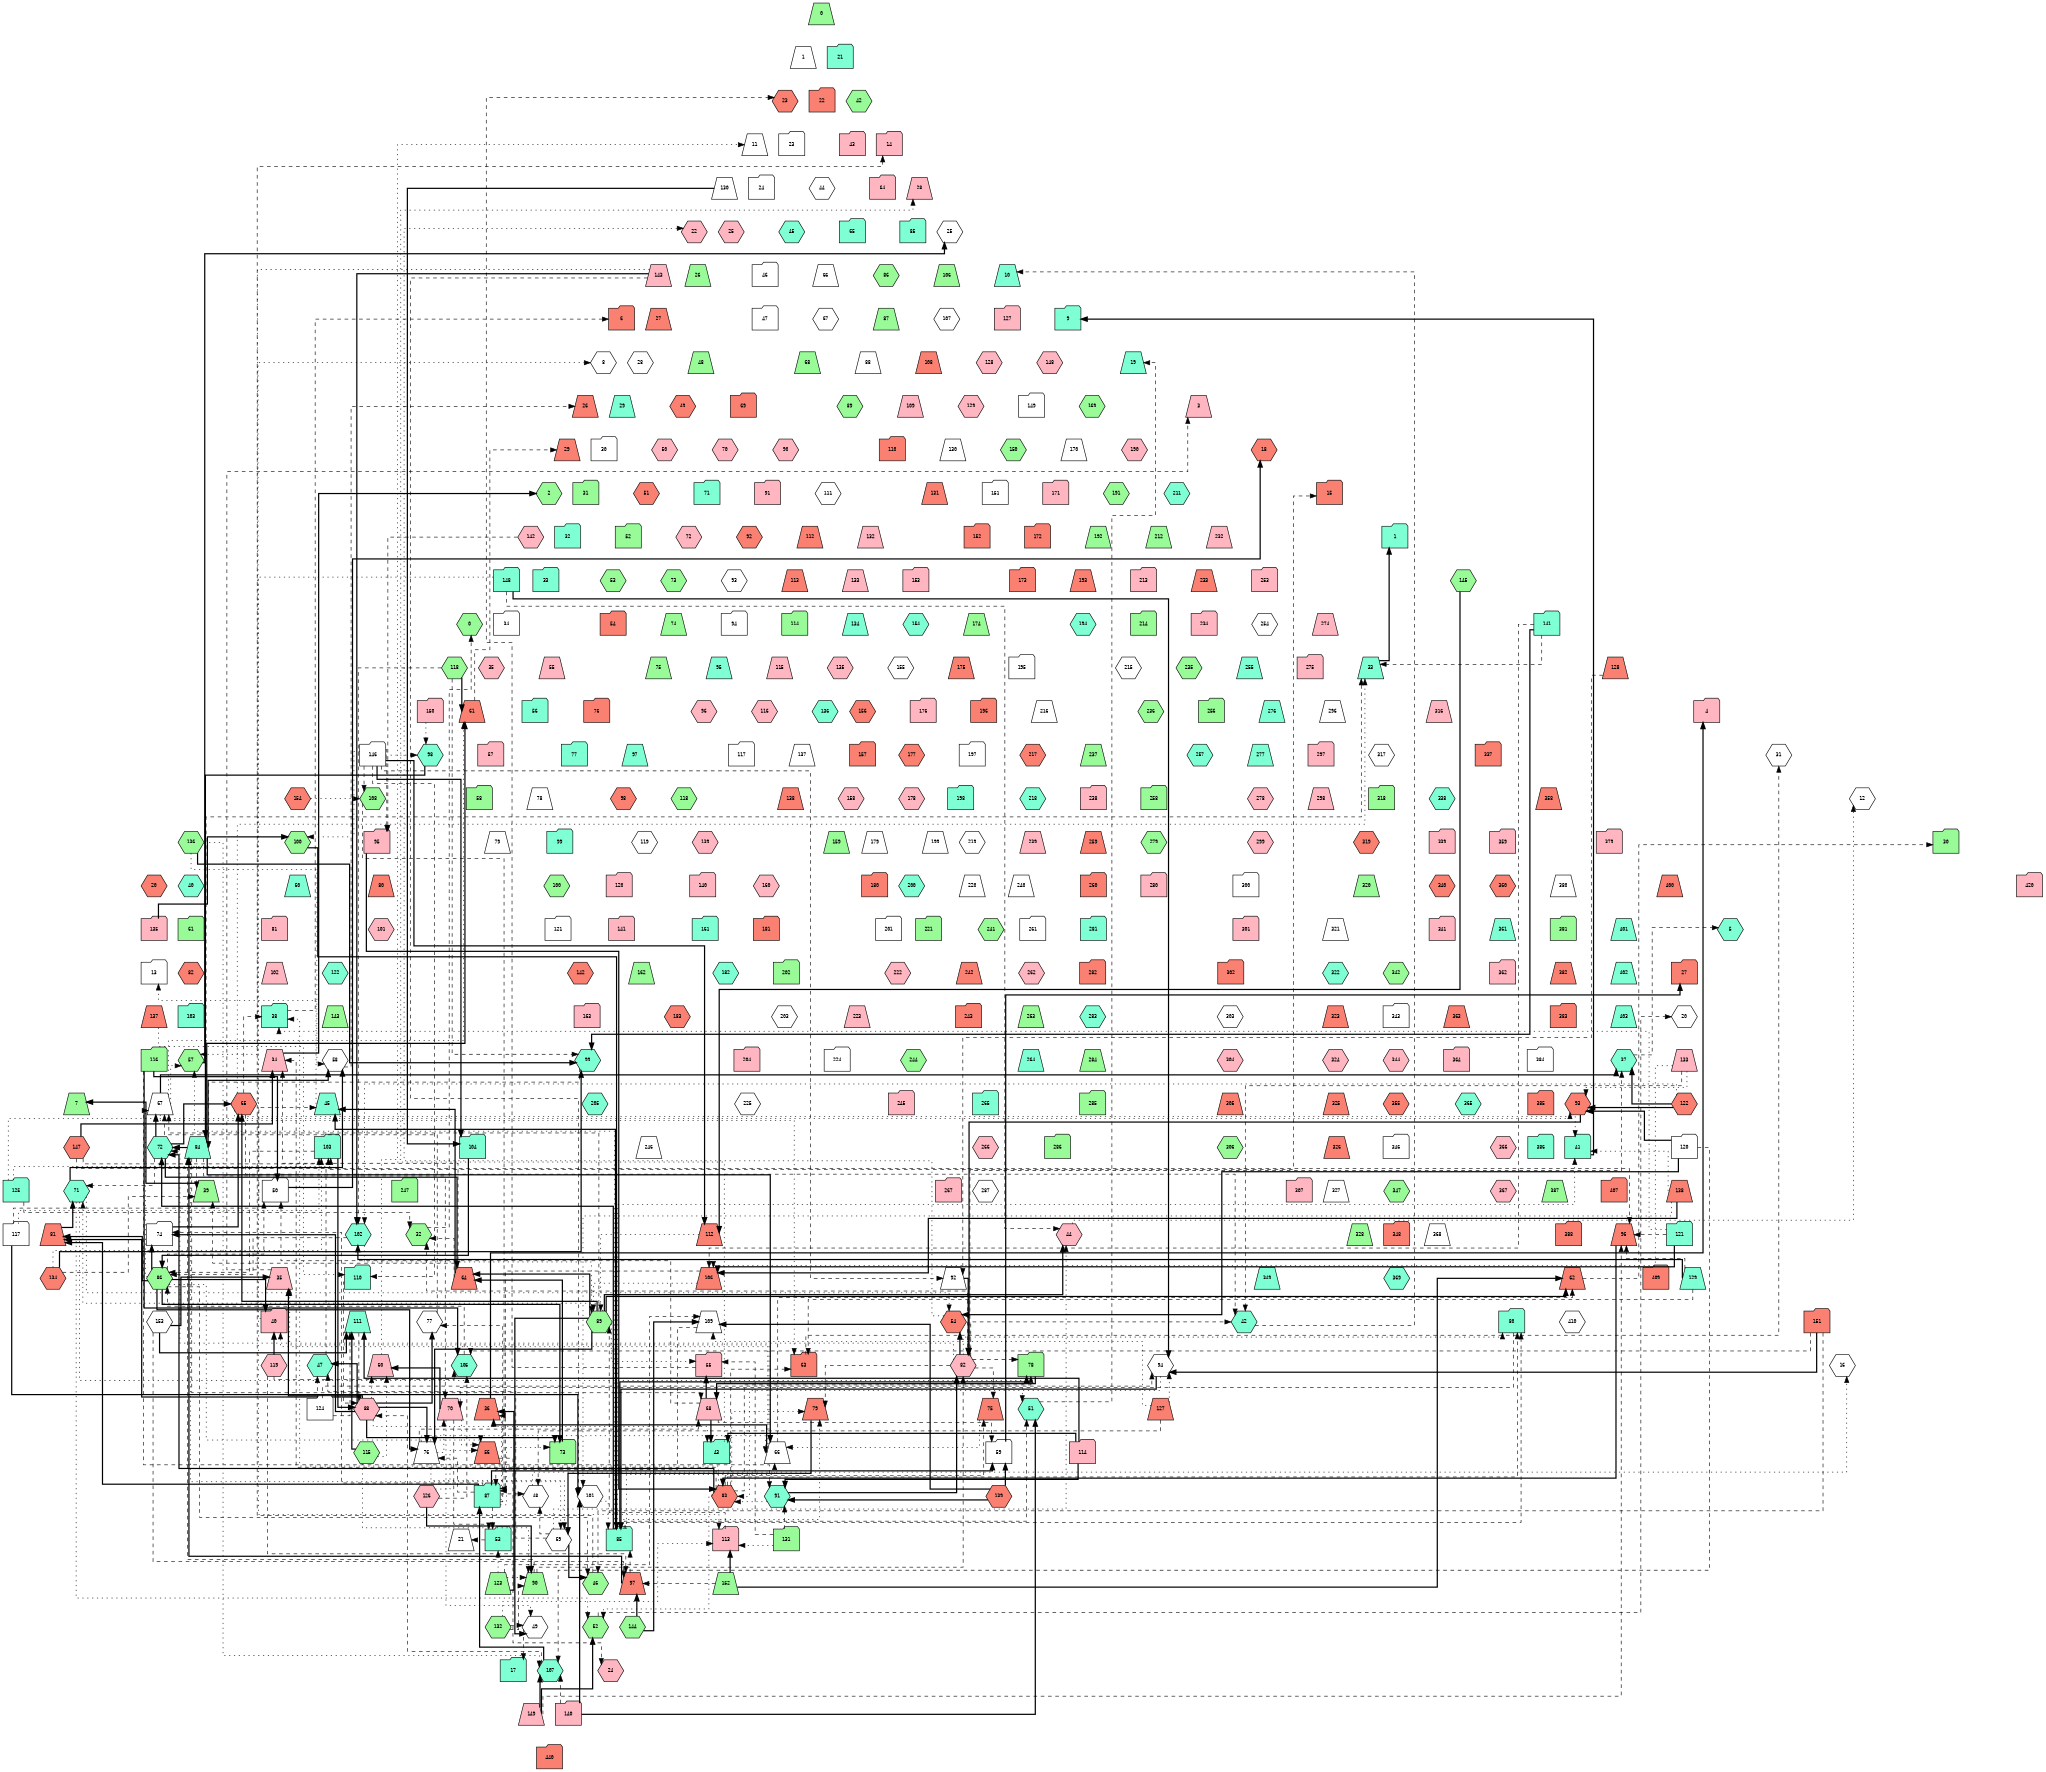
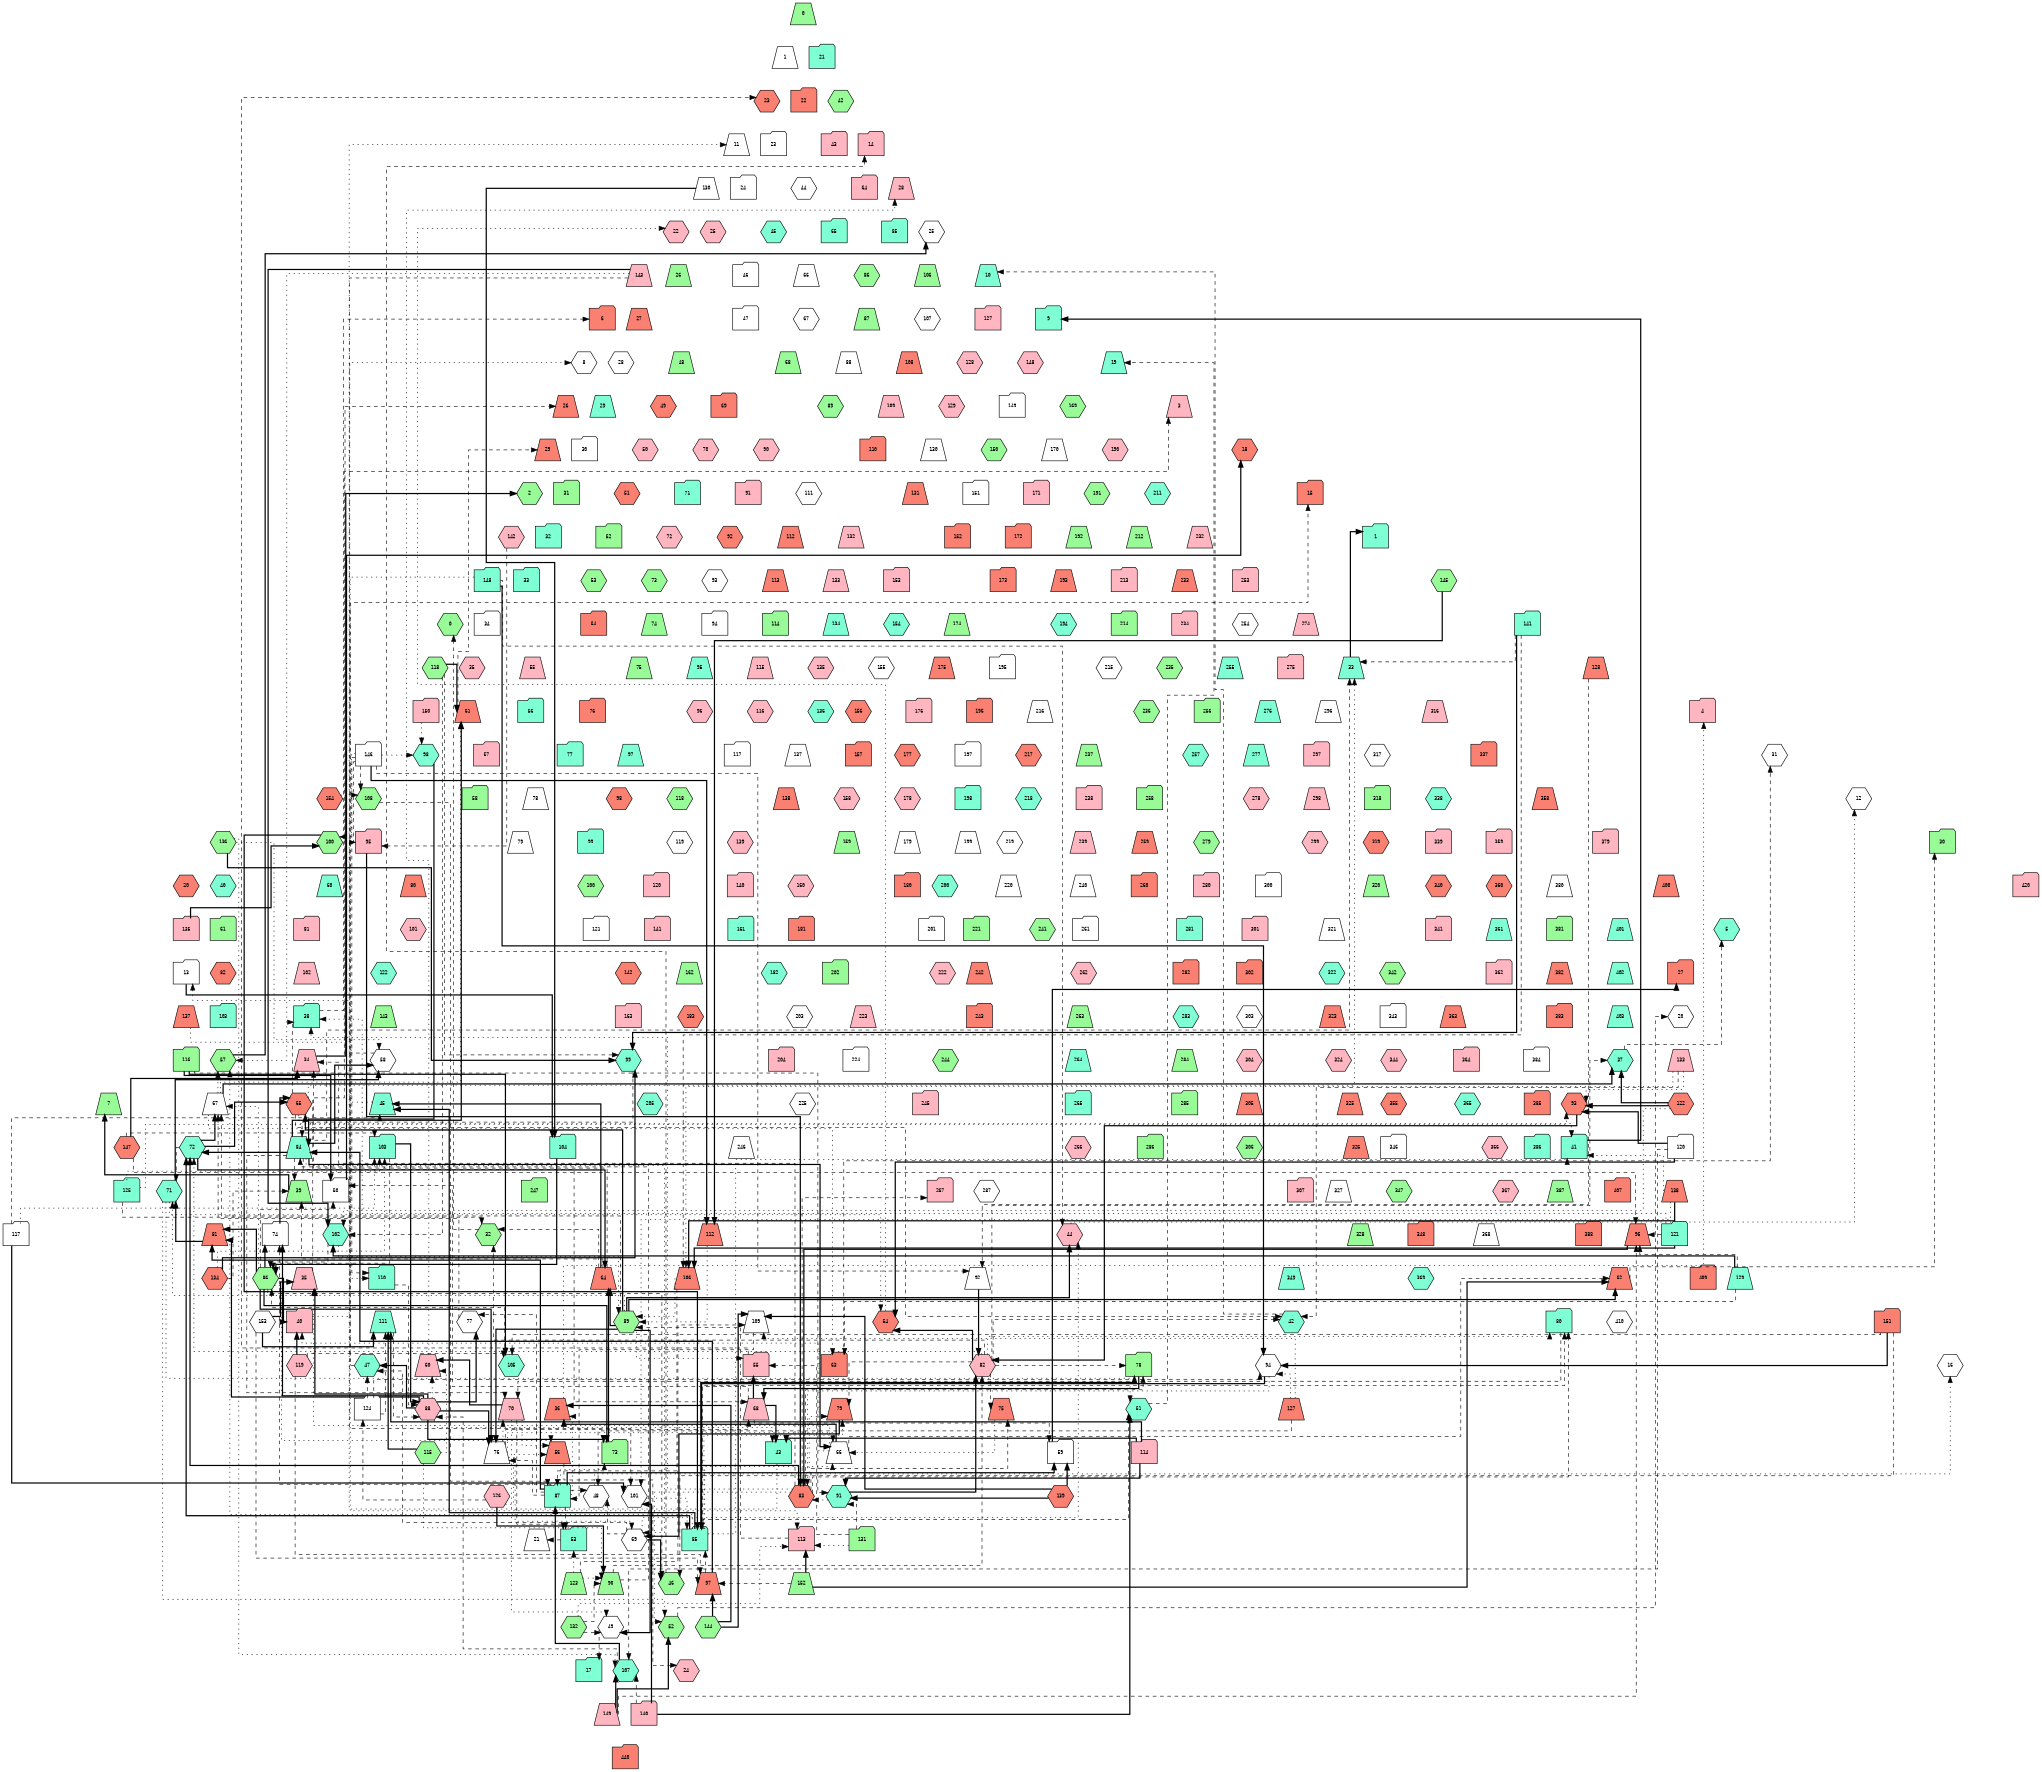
(461, 906) -> (419, 995)
(1286, 1253) -> (1336, 1266)
(731, 1396) -> (809, 1198)
(467, 1454) -> (388, 1500)
(514, 1498) -> (731, 1441)
